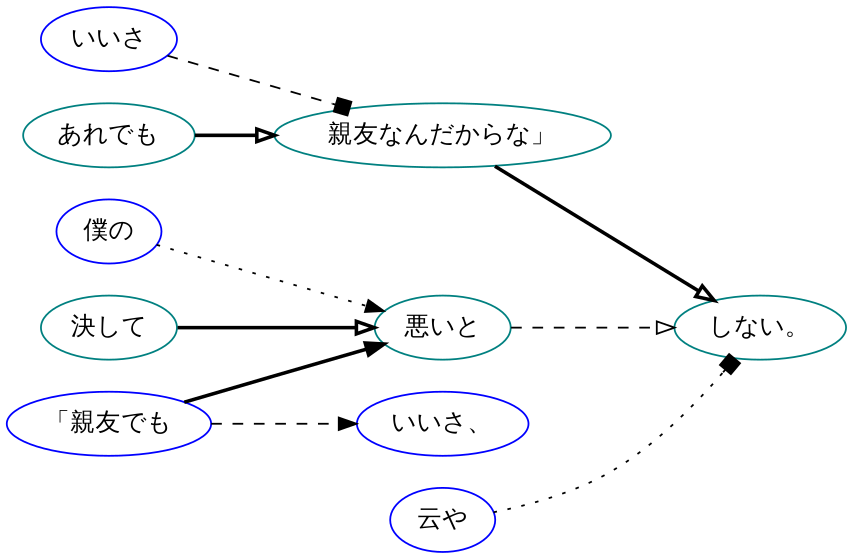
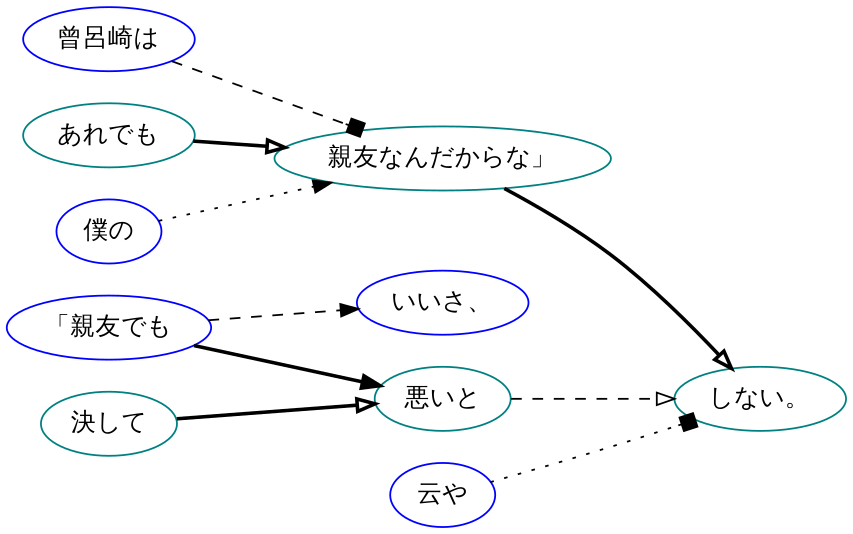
(109, 39) -> (109, 39)
(262, 275) -> (236, 204)
